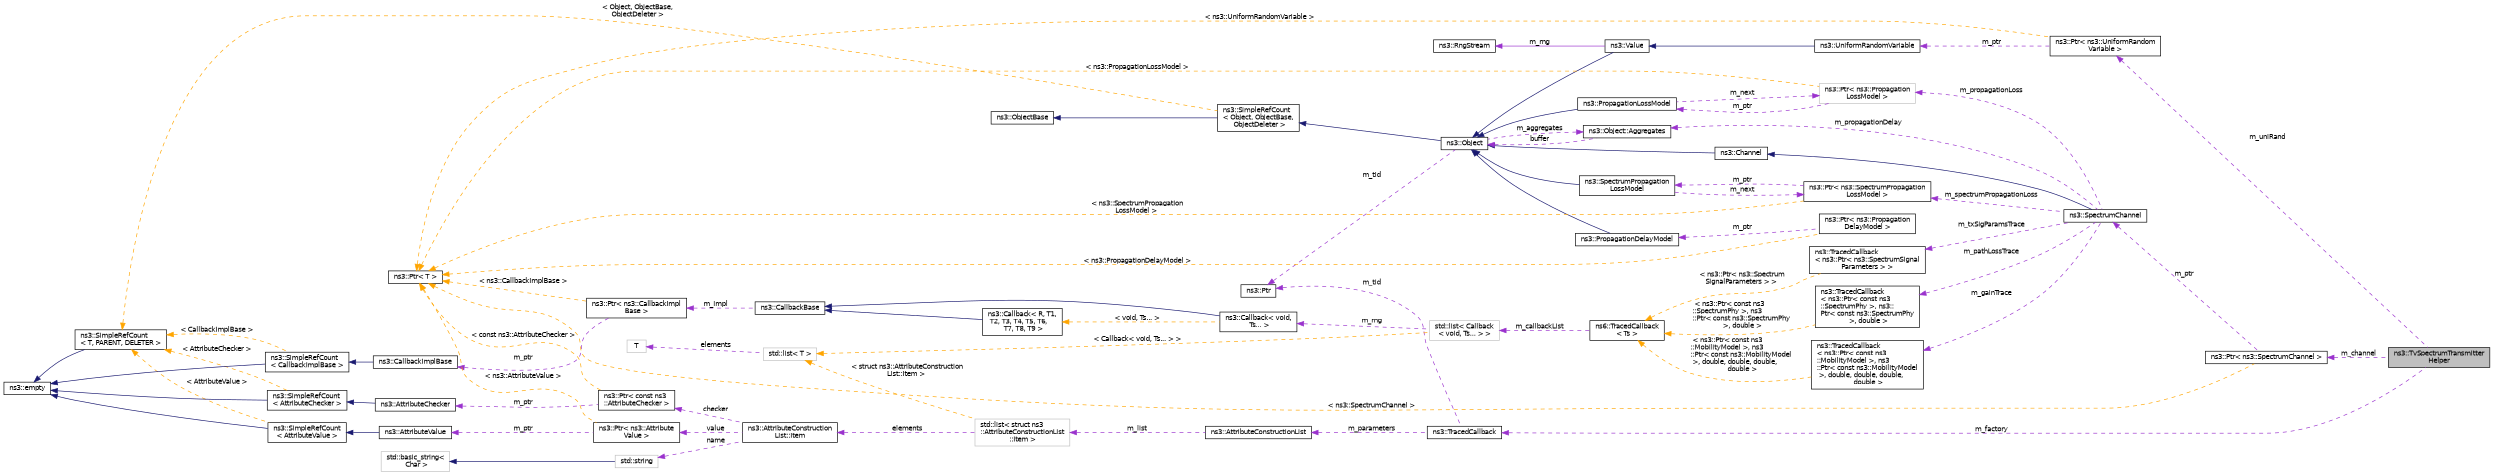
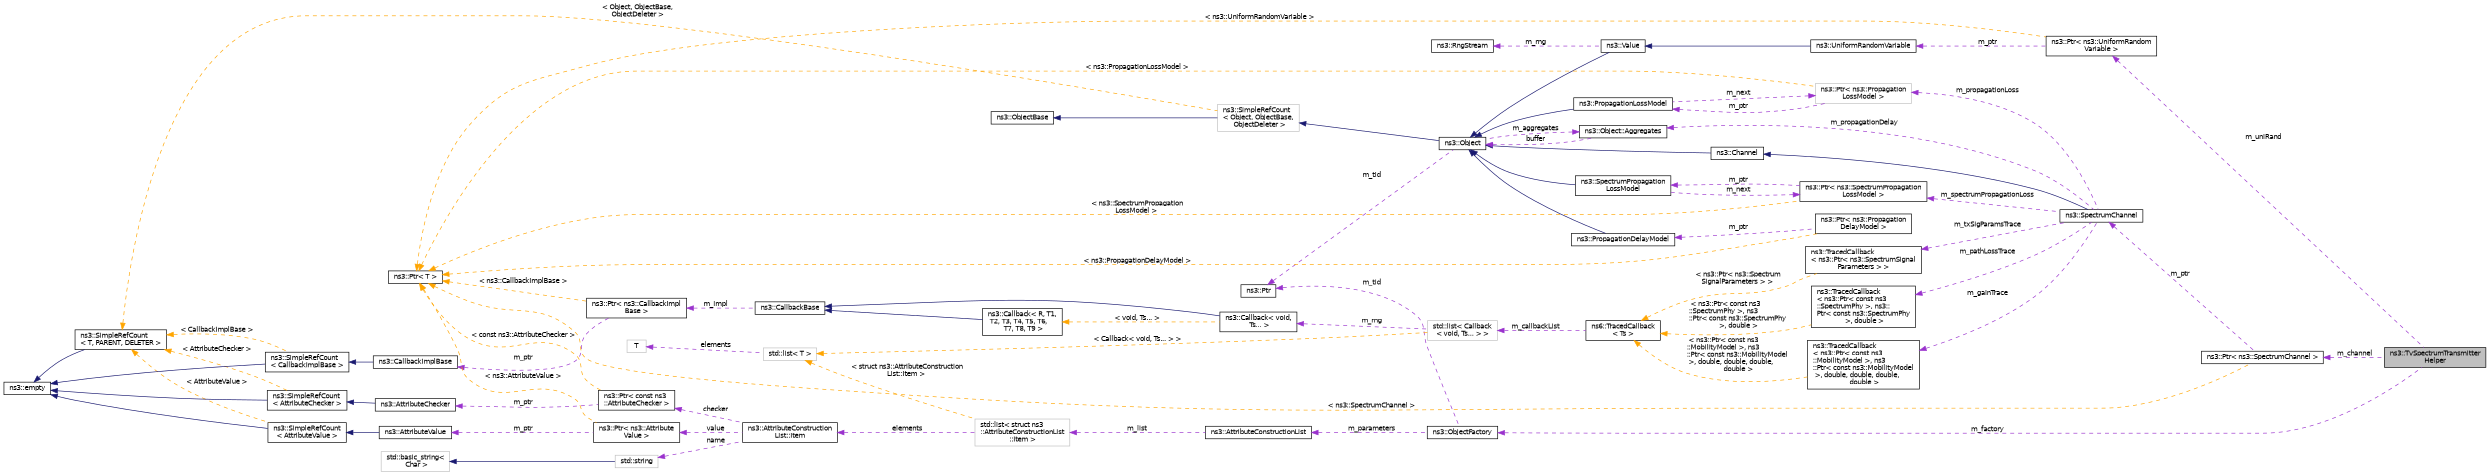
(1554, 46) -> (1551, 46)
(1258, 118) -> (1258, 118)
(1464, 433) -> (1462, 433)
